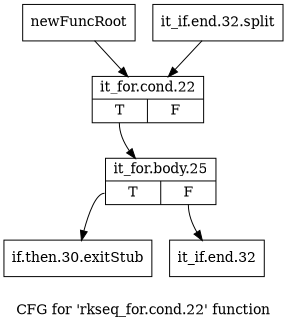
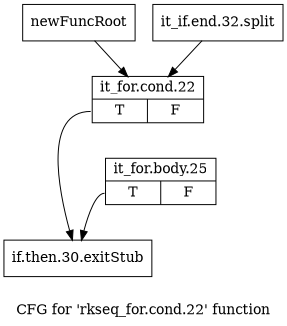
(122, 137) -> (58, 163)
(217, 258) -> none
